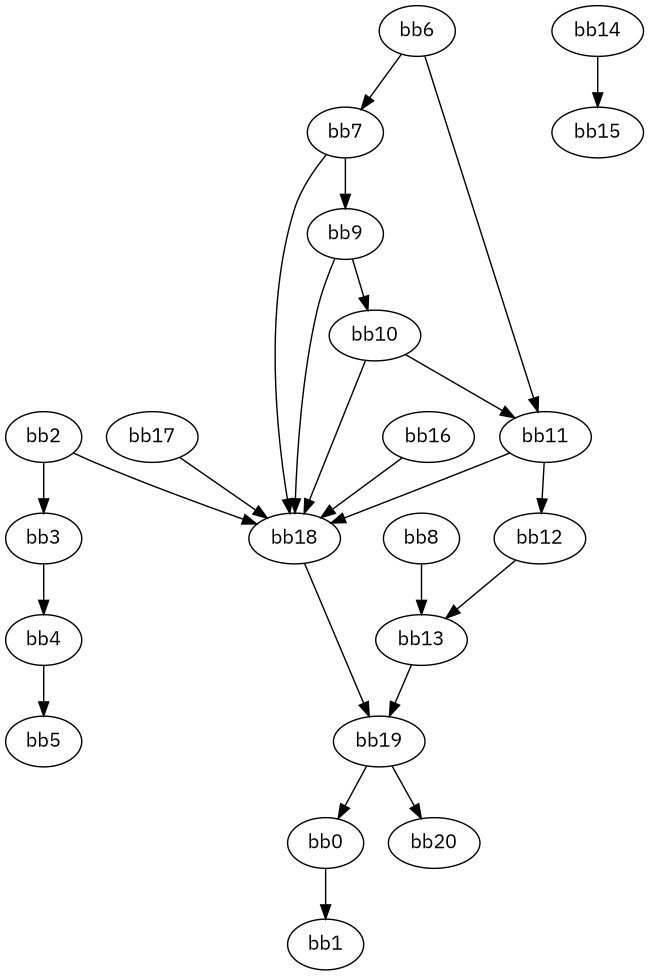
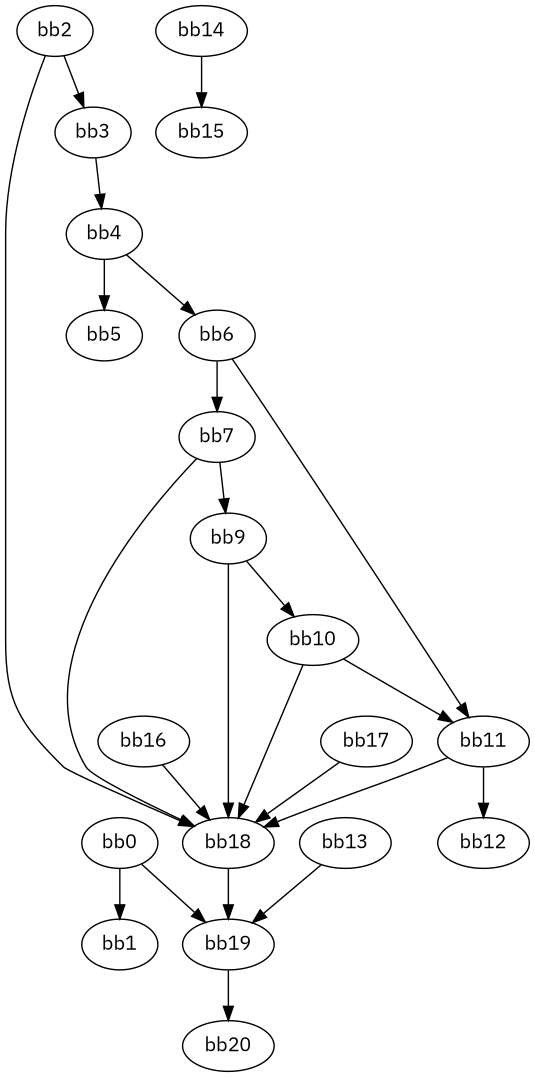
none -> (155, 280)
(422, 539) -> none
(486, 585) -> none
(356, 786) -> (168, 888)
